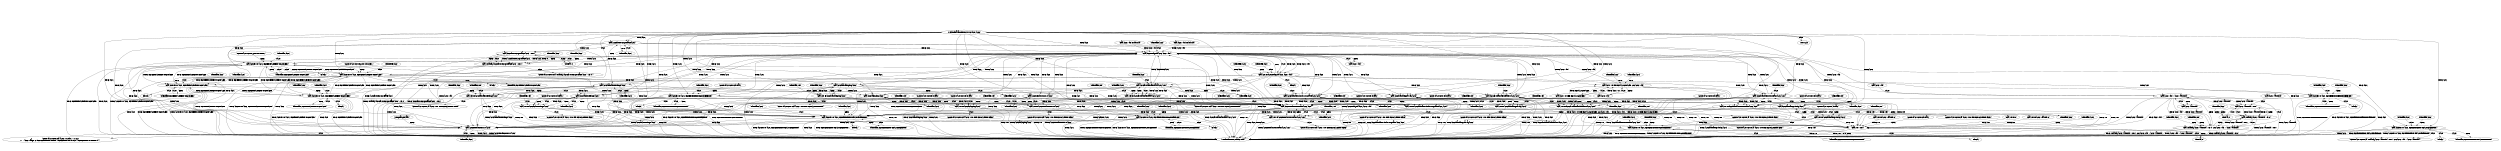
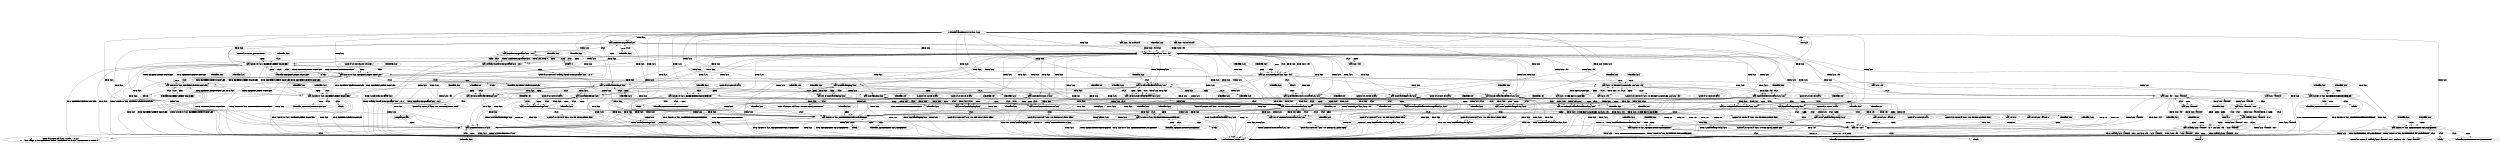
none -> (1901, 94)
none -> (1653, 96)
(1351, 102) -> none
